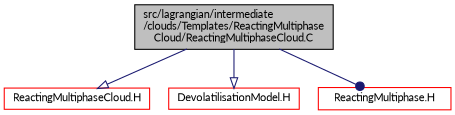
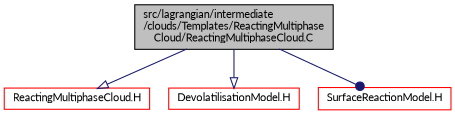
(385, 99) -> (385, 99)
